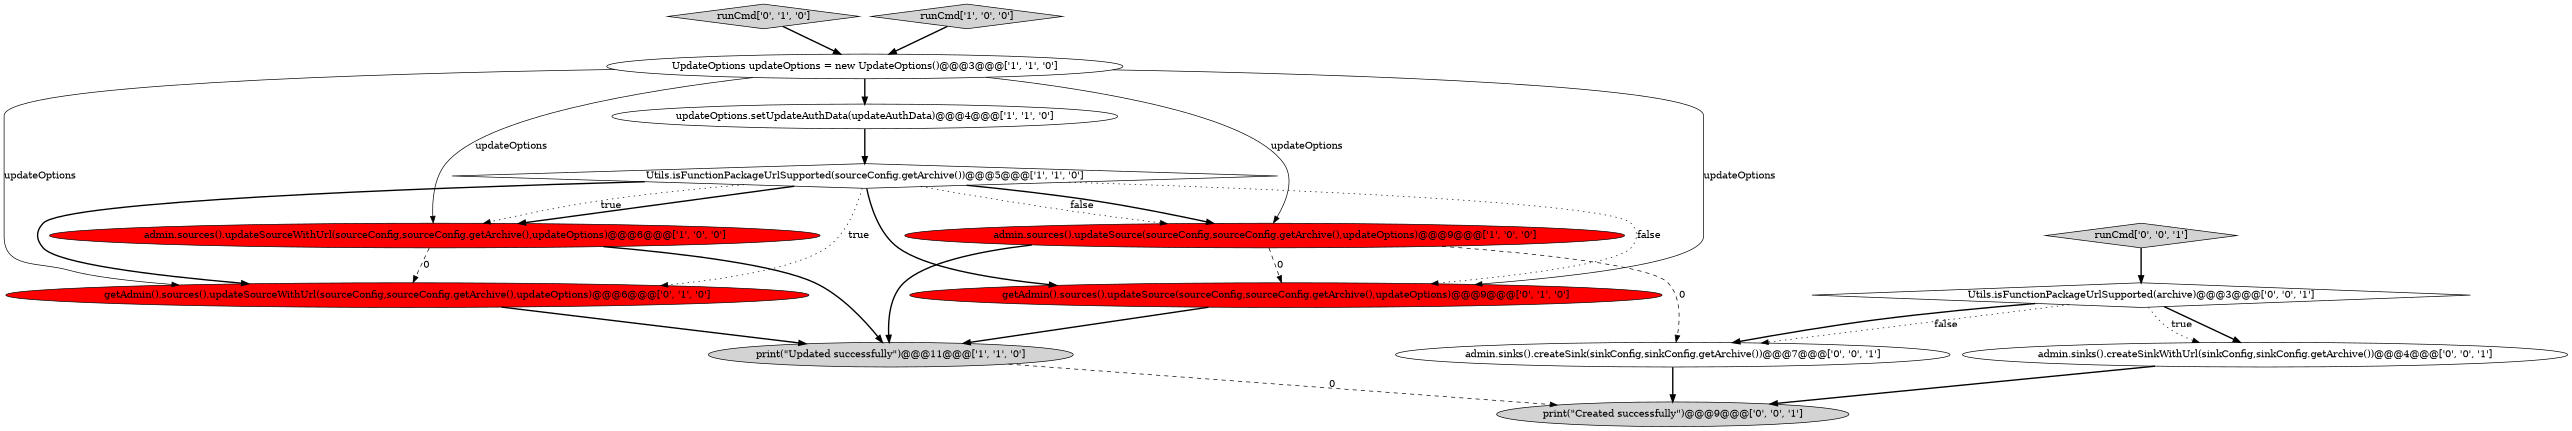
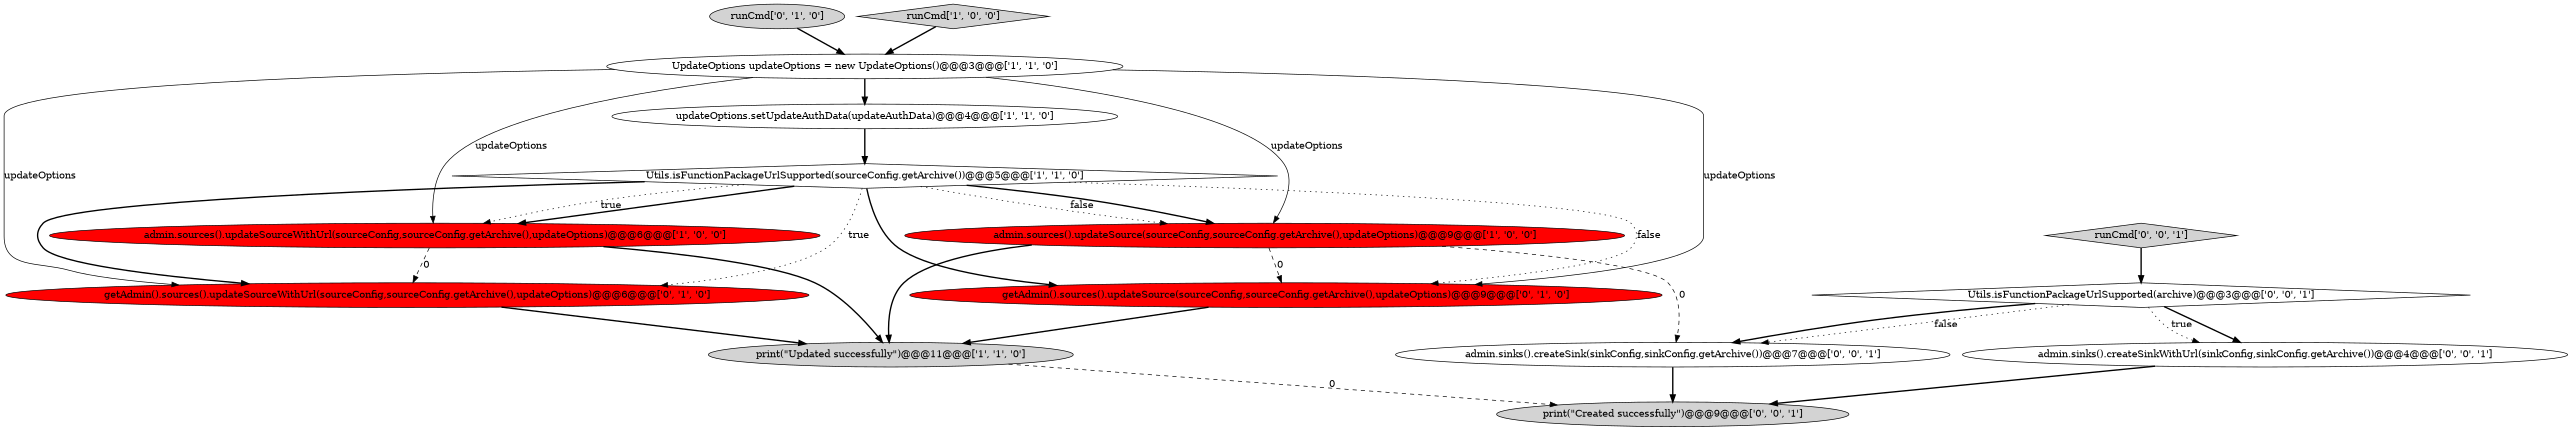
(763, 16) -> (777, 16)
